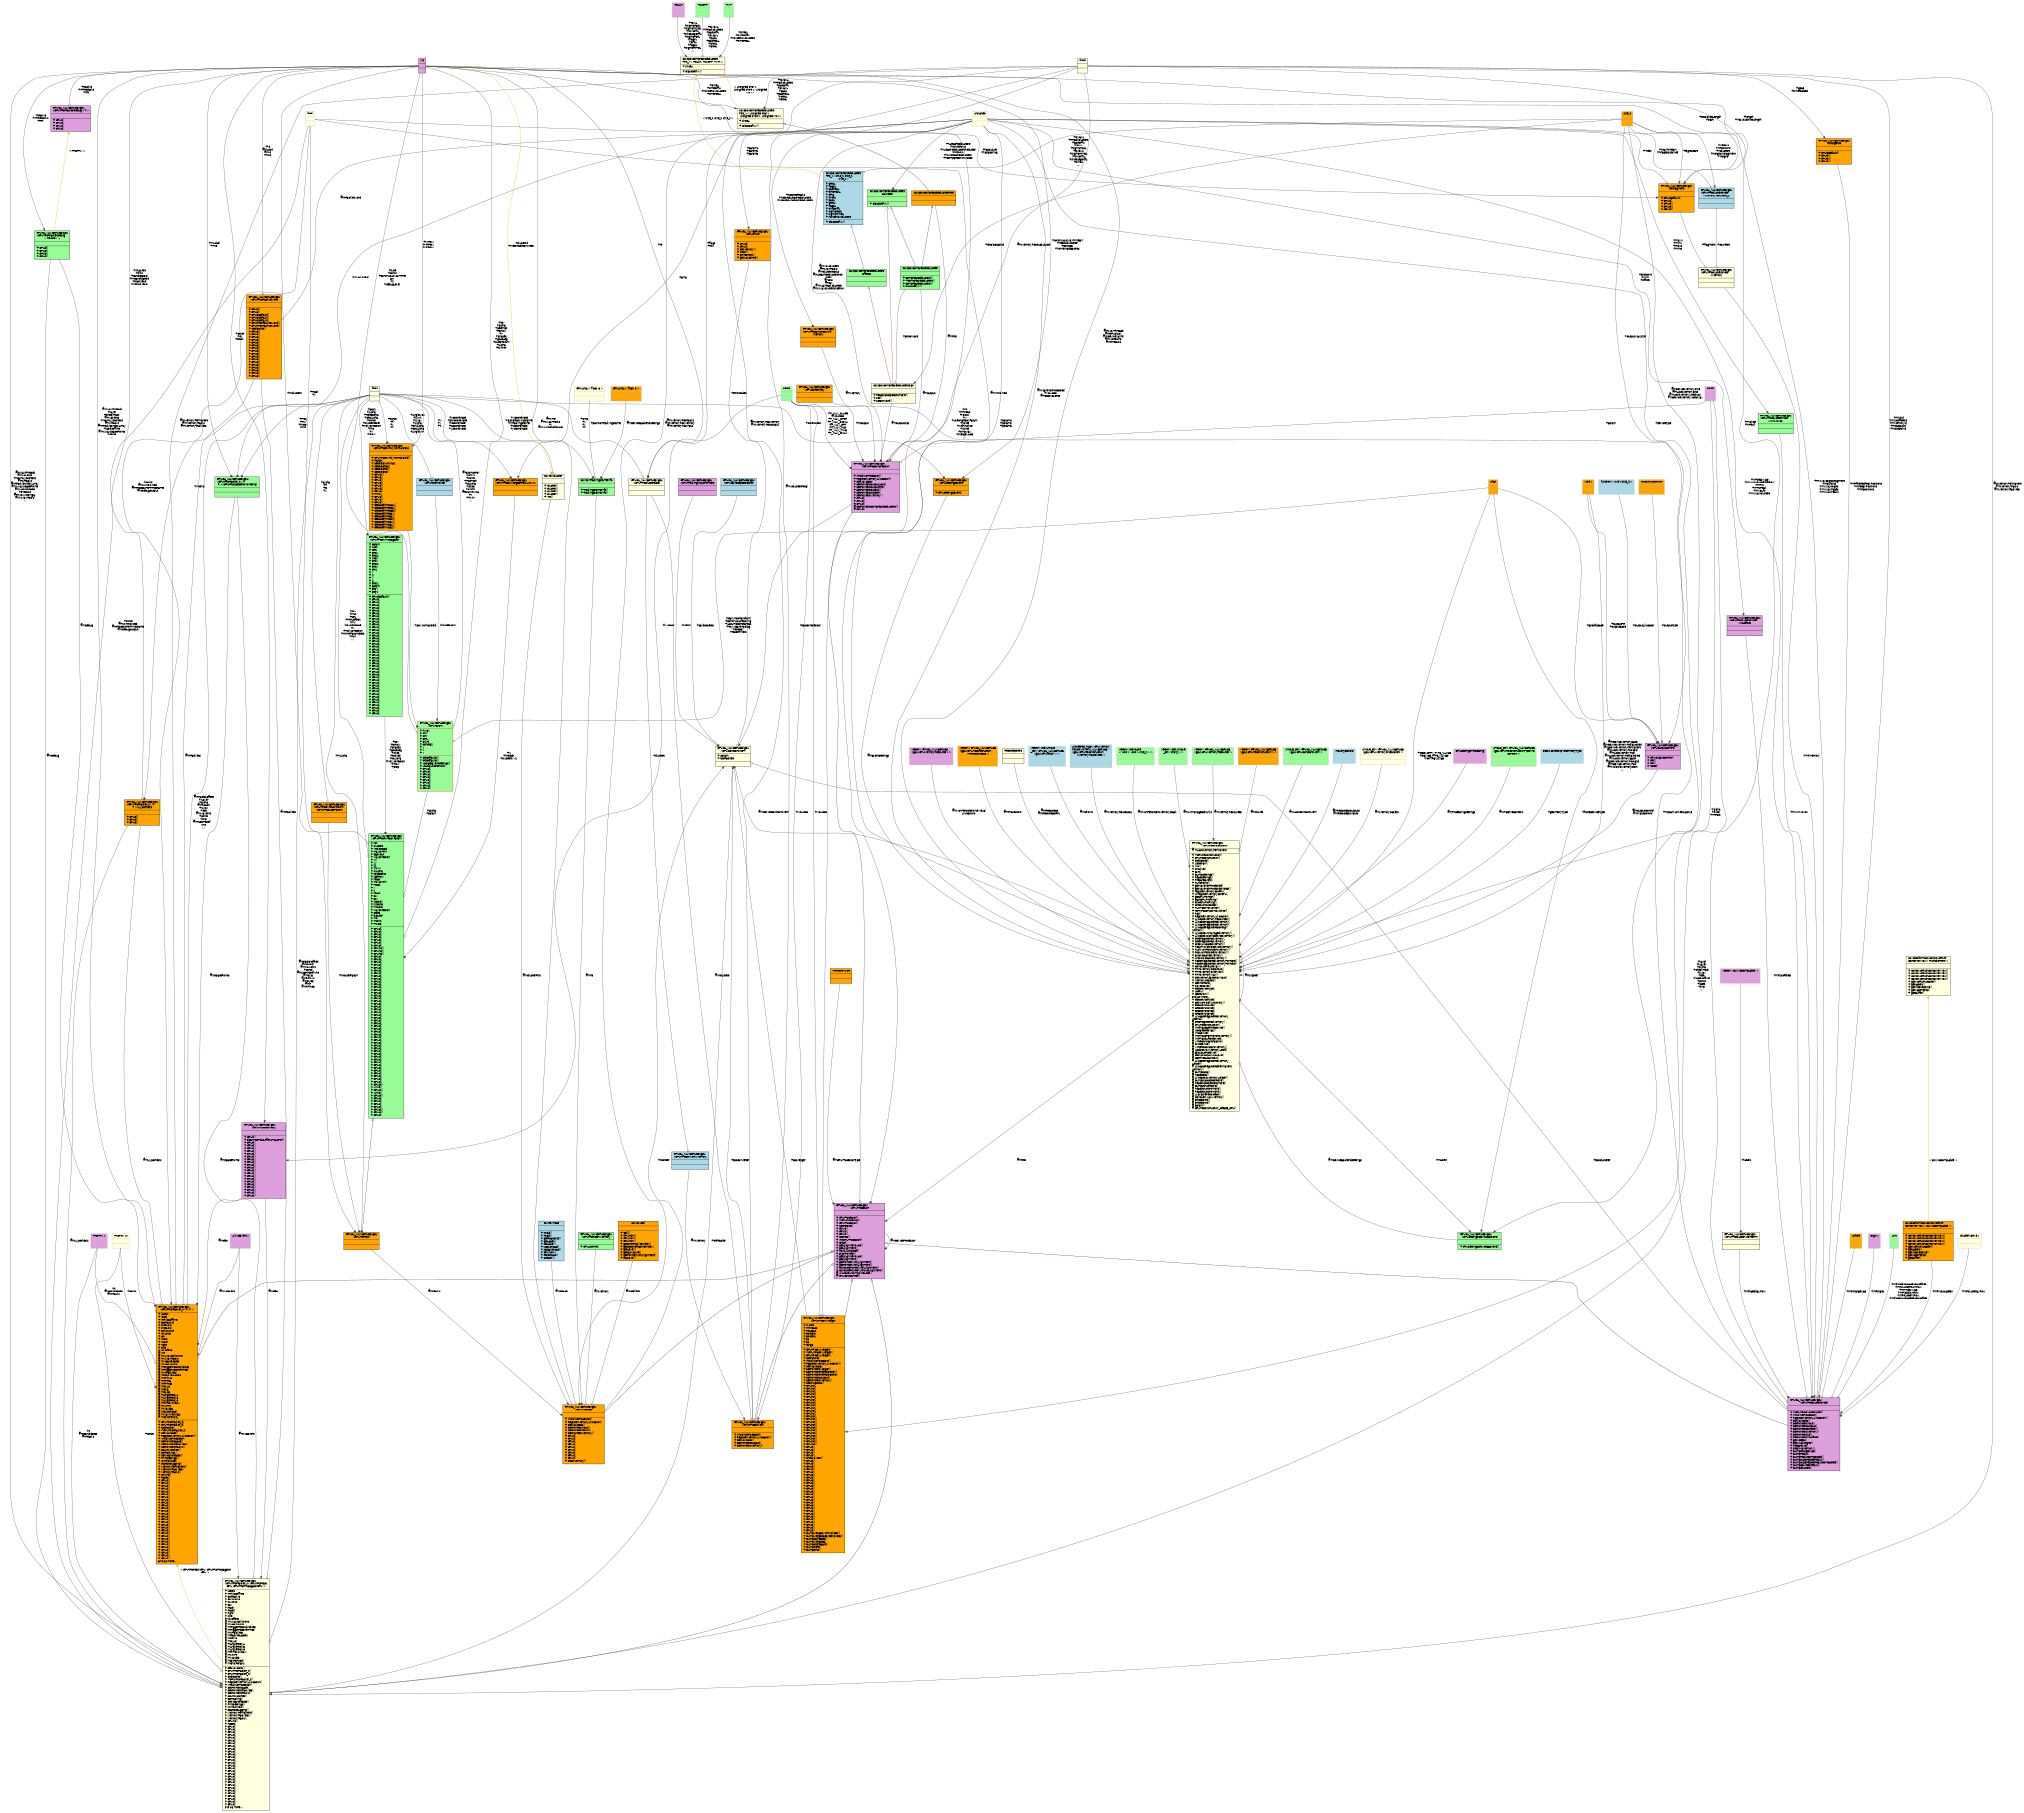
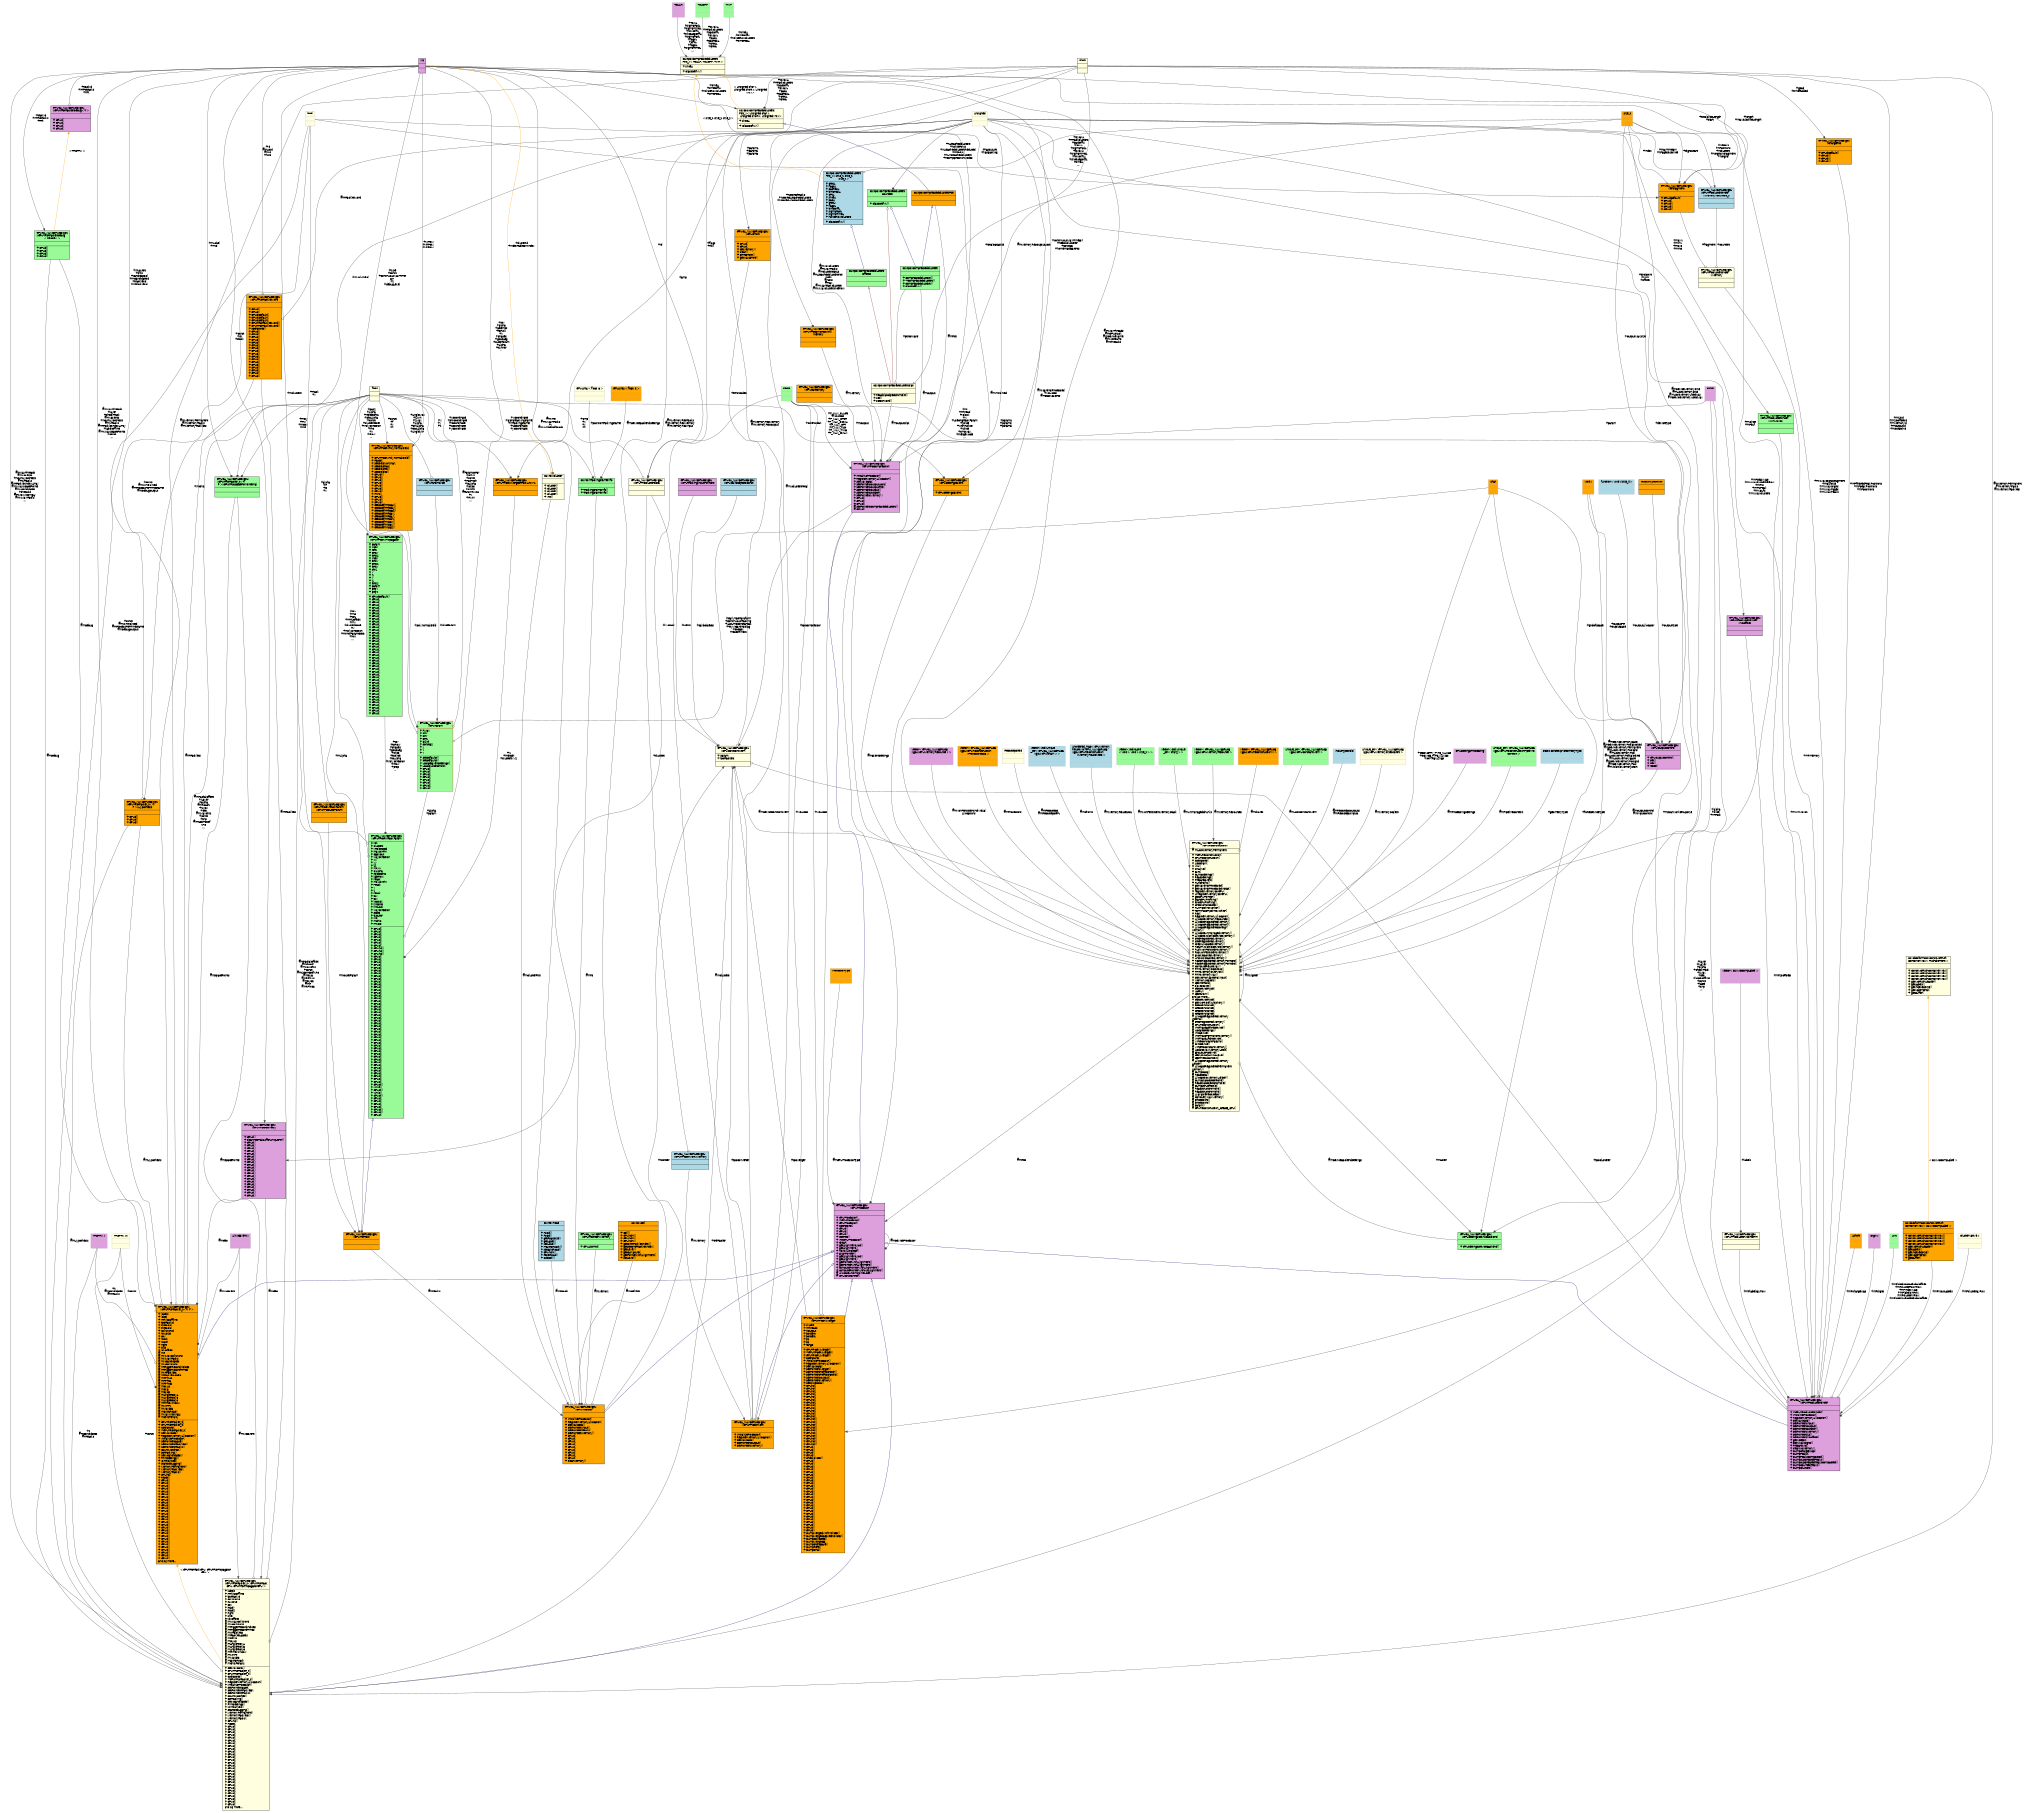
(1213, 164) -> (1213, 164)
(446, 437) -> (446, 437)
(1652, 487) -> (1652, 487)
(1013, 756) -> (1013, 756)
(841, 976) -> (841, 976)
(550, 1247) -> (551, 1247)
